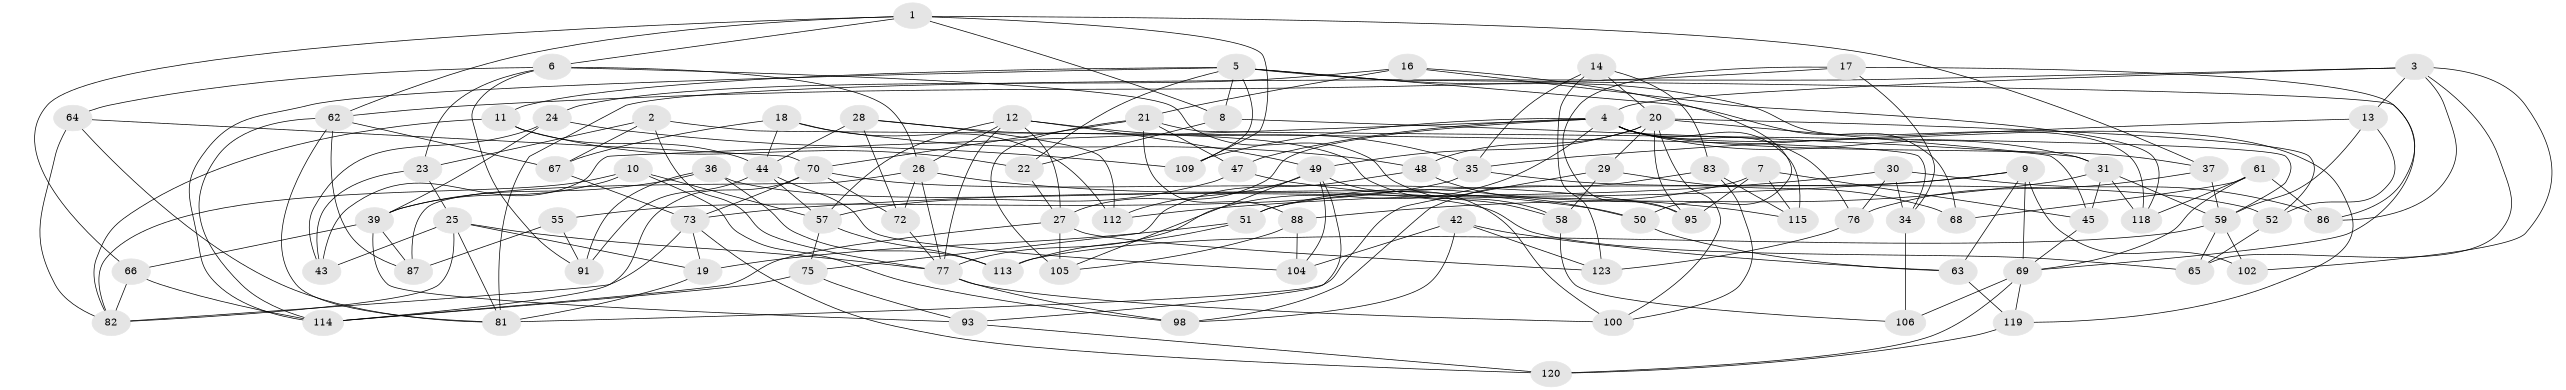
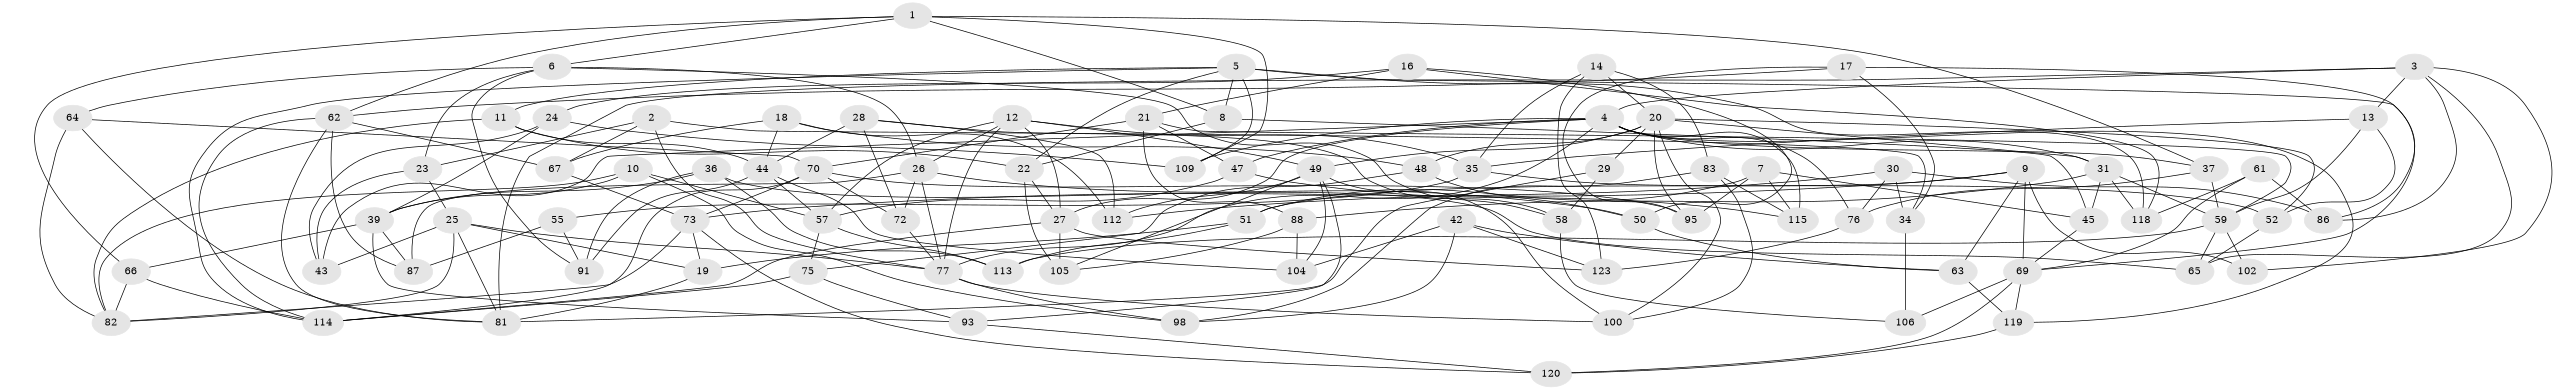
(997, 159) -> (1030, 219)
(1957, 220) -> none
